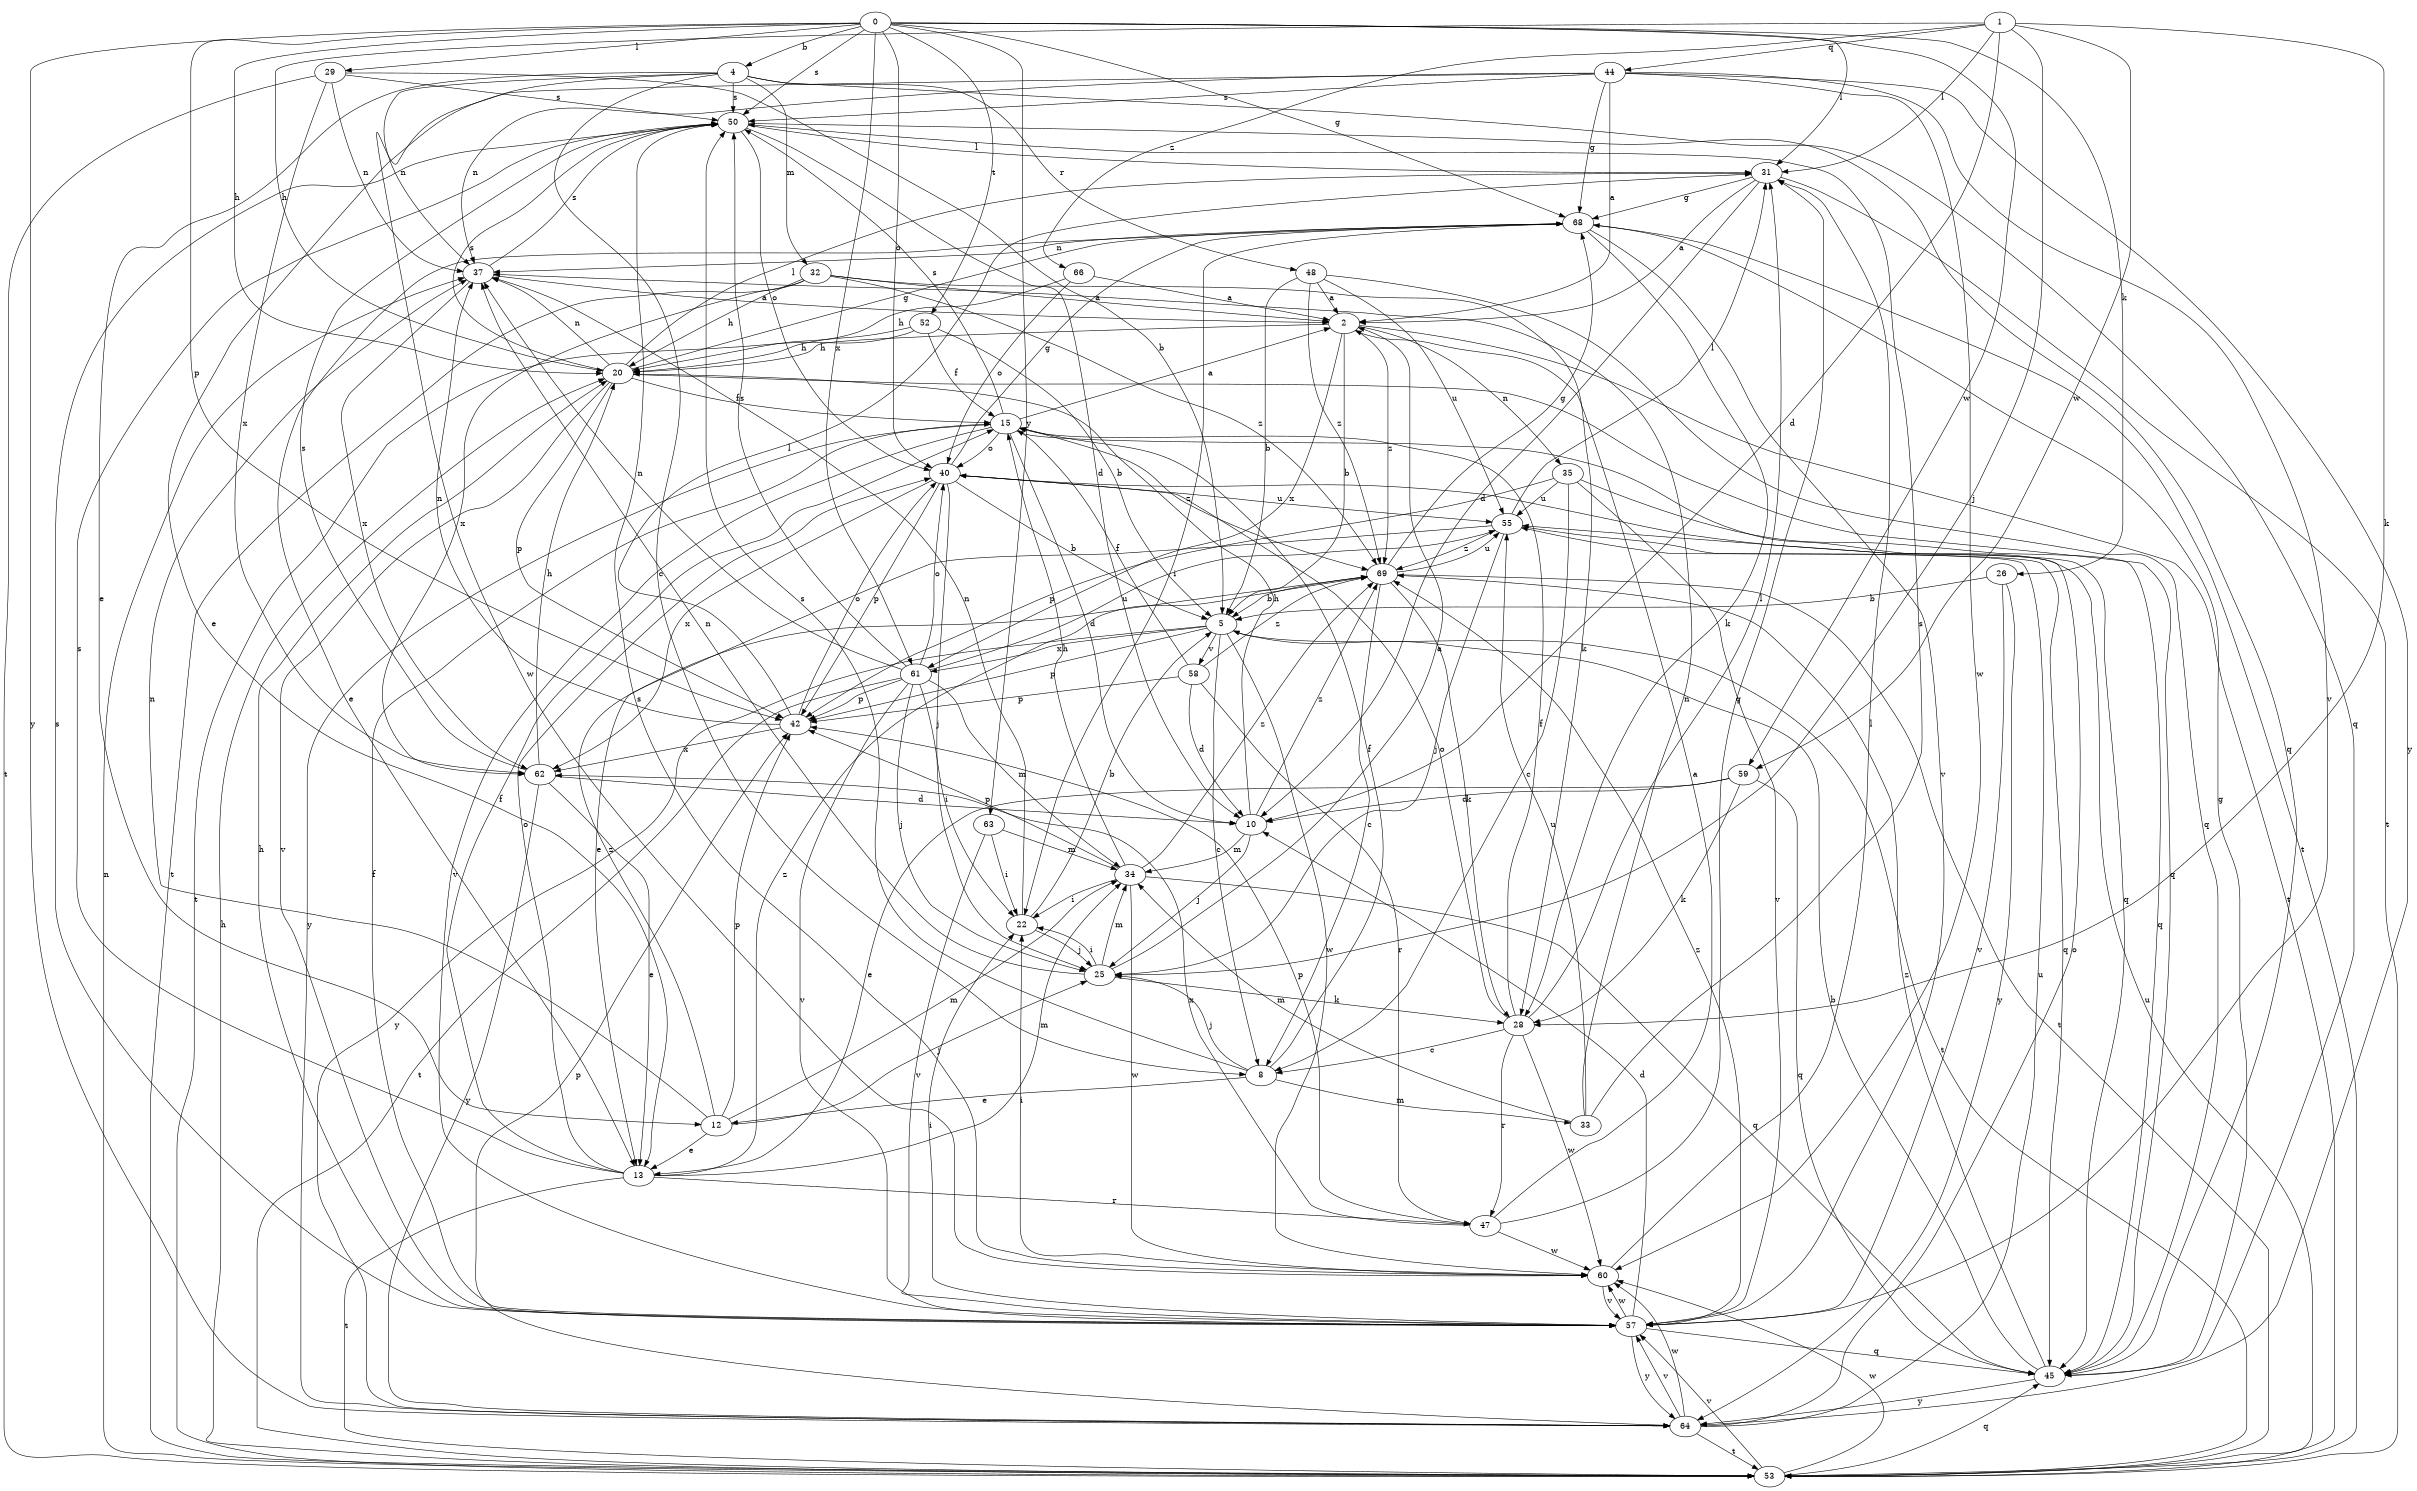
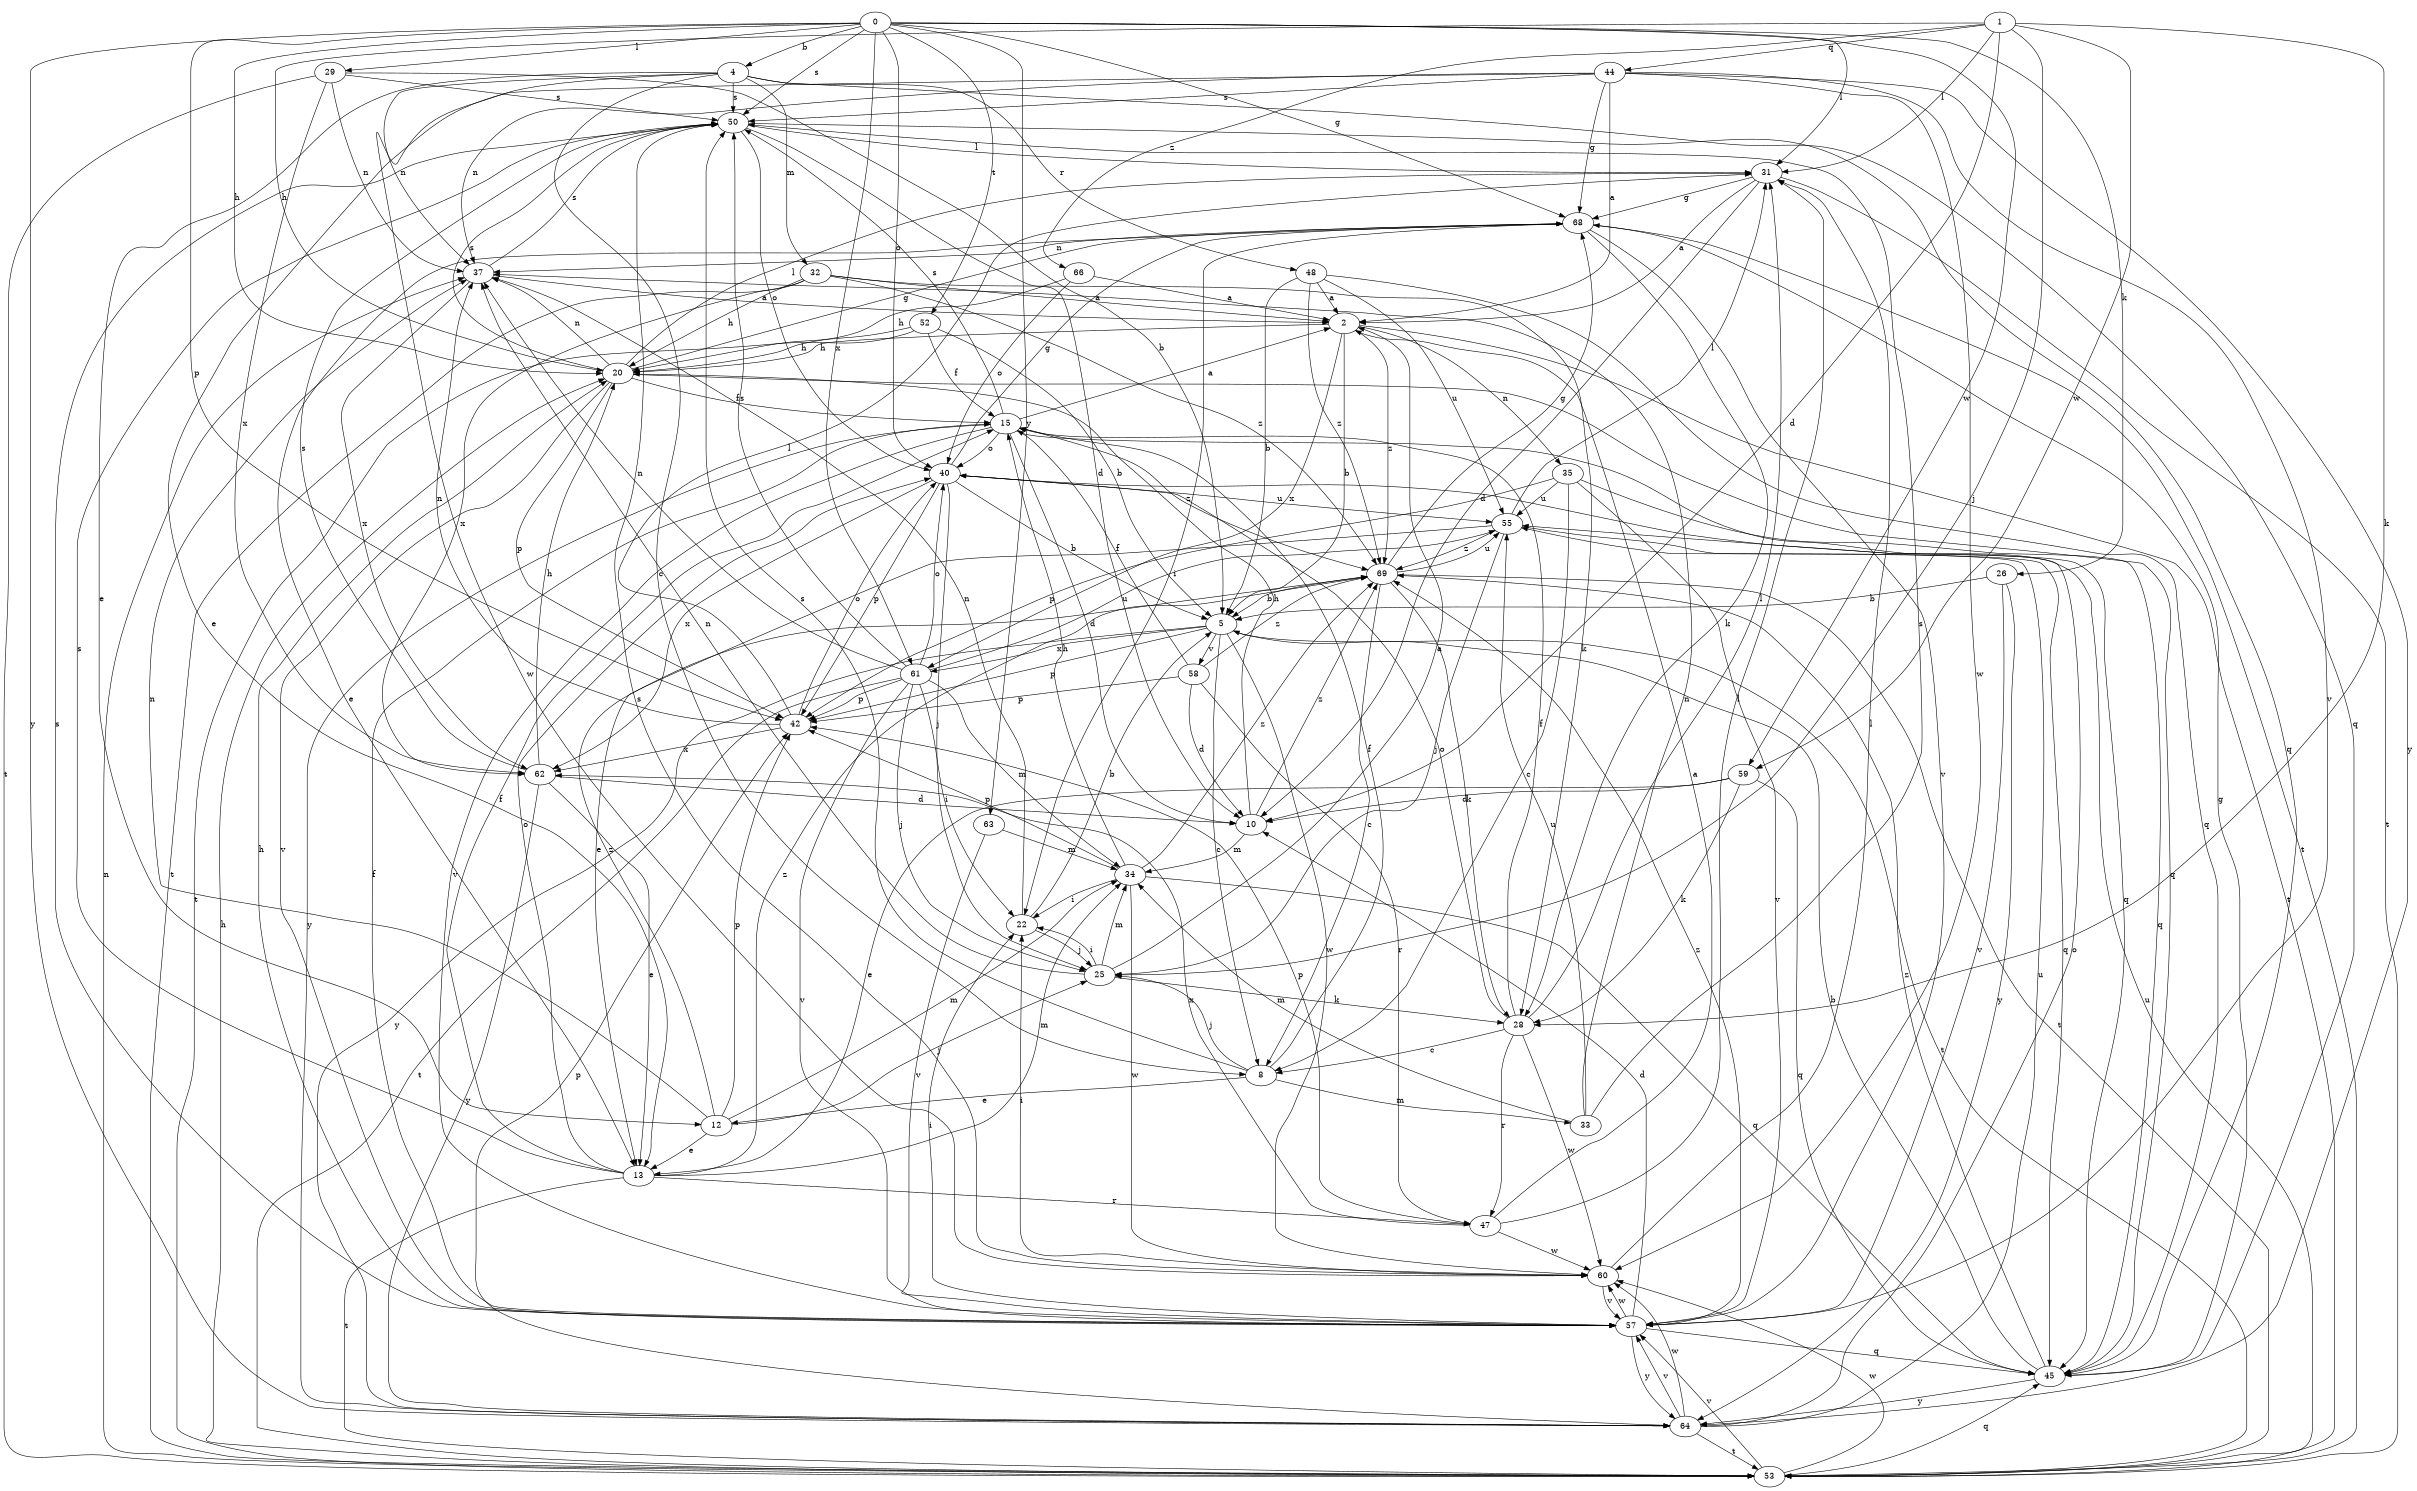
(1739, 699) -> (1739, 699)
(1002, 873) -> none
(1188, 904) -> none
